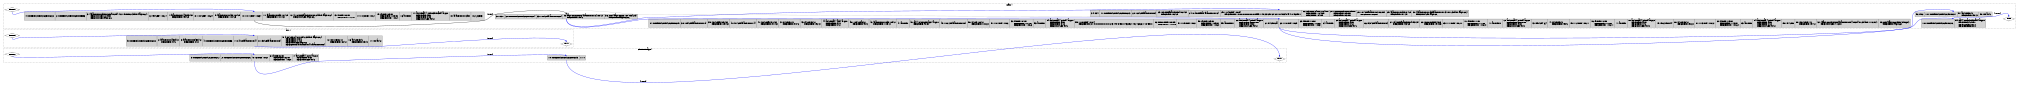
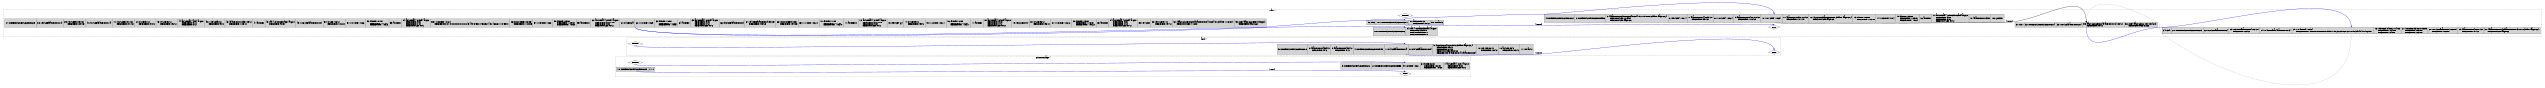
(920, 18) -> none
(405, 58) -> none
